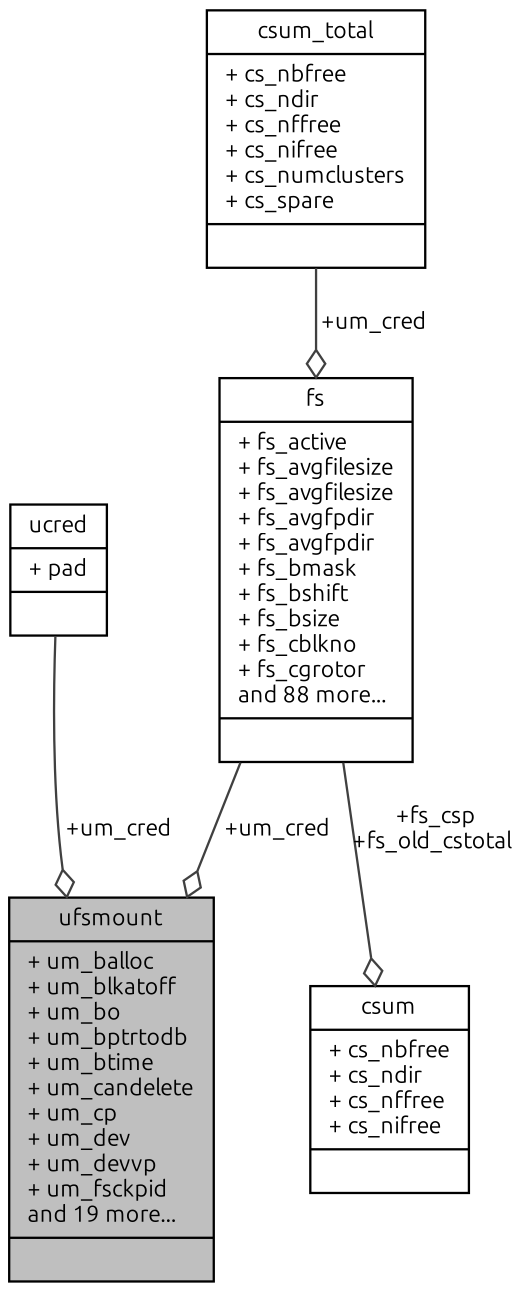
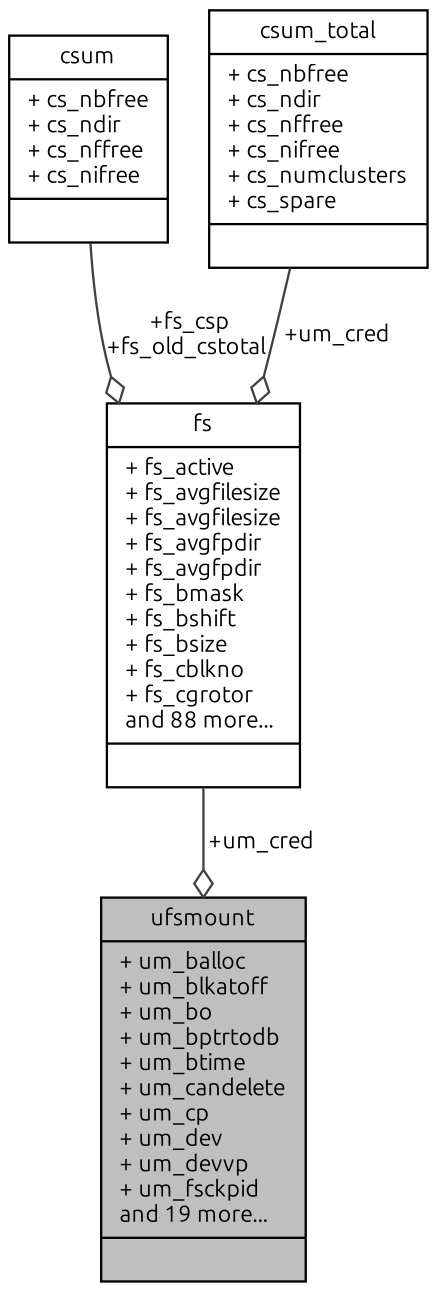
(59, 570) -> none
(357, 860) -> (97, 310)
